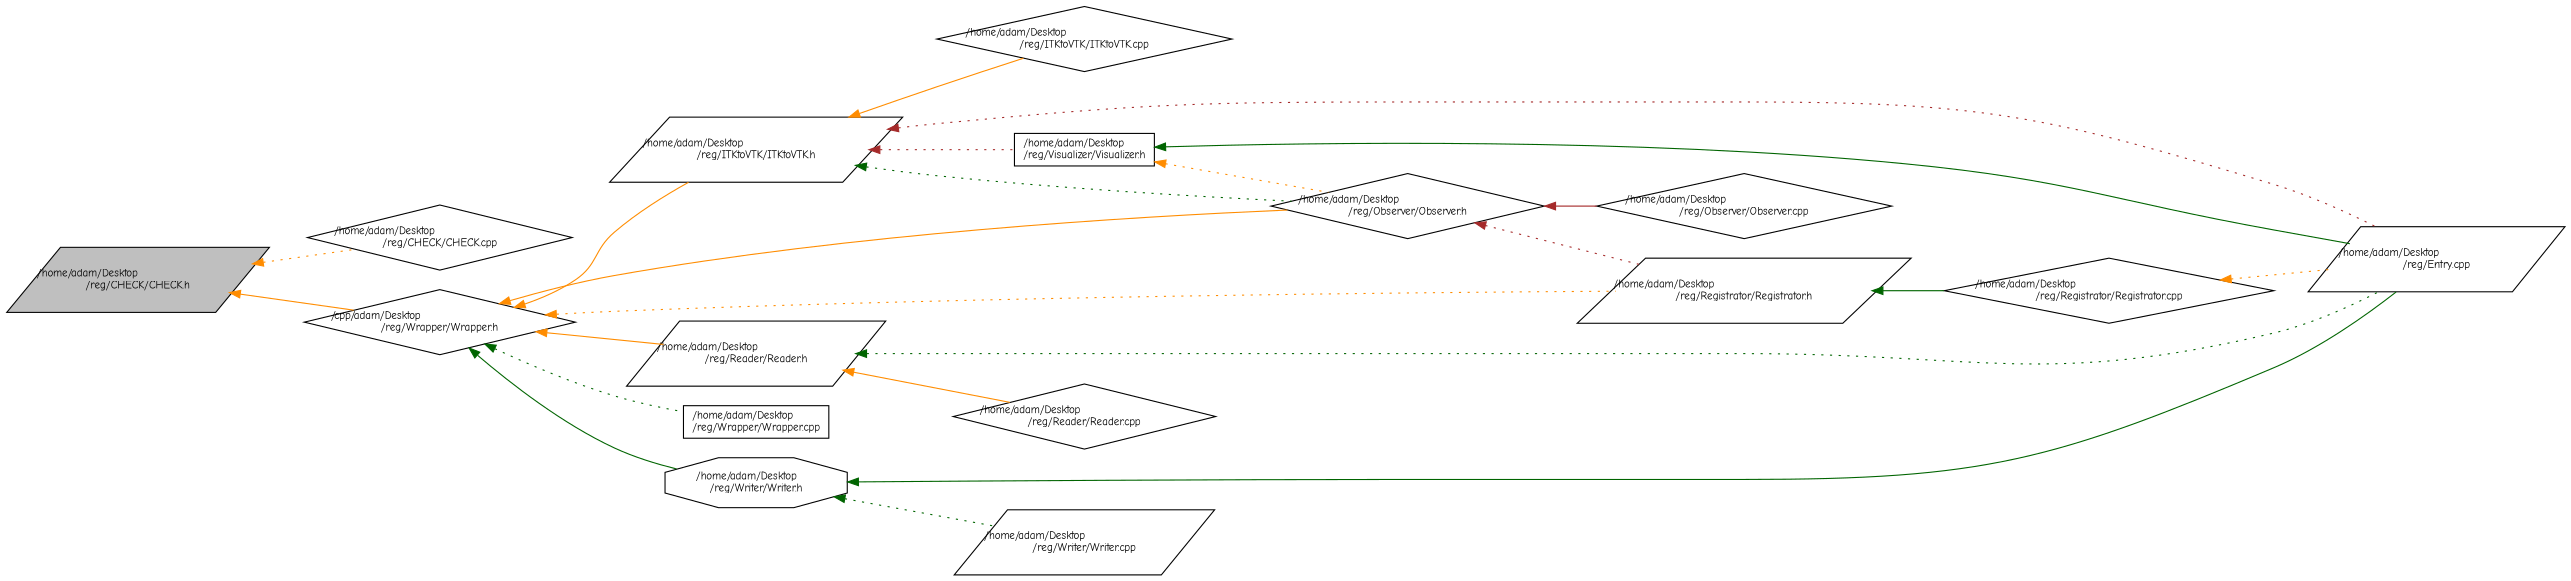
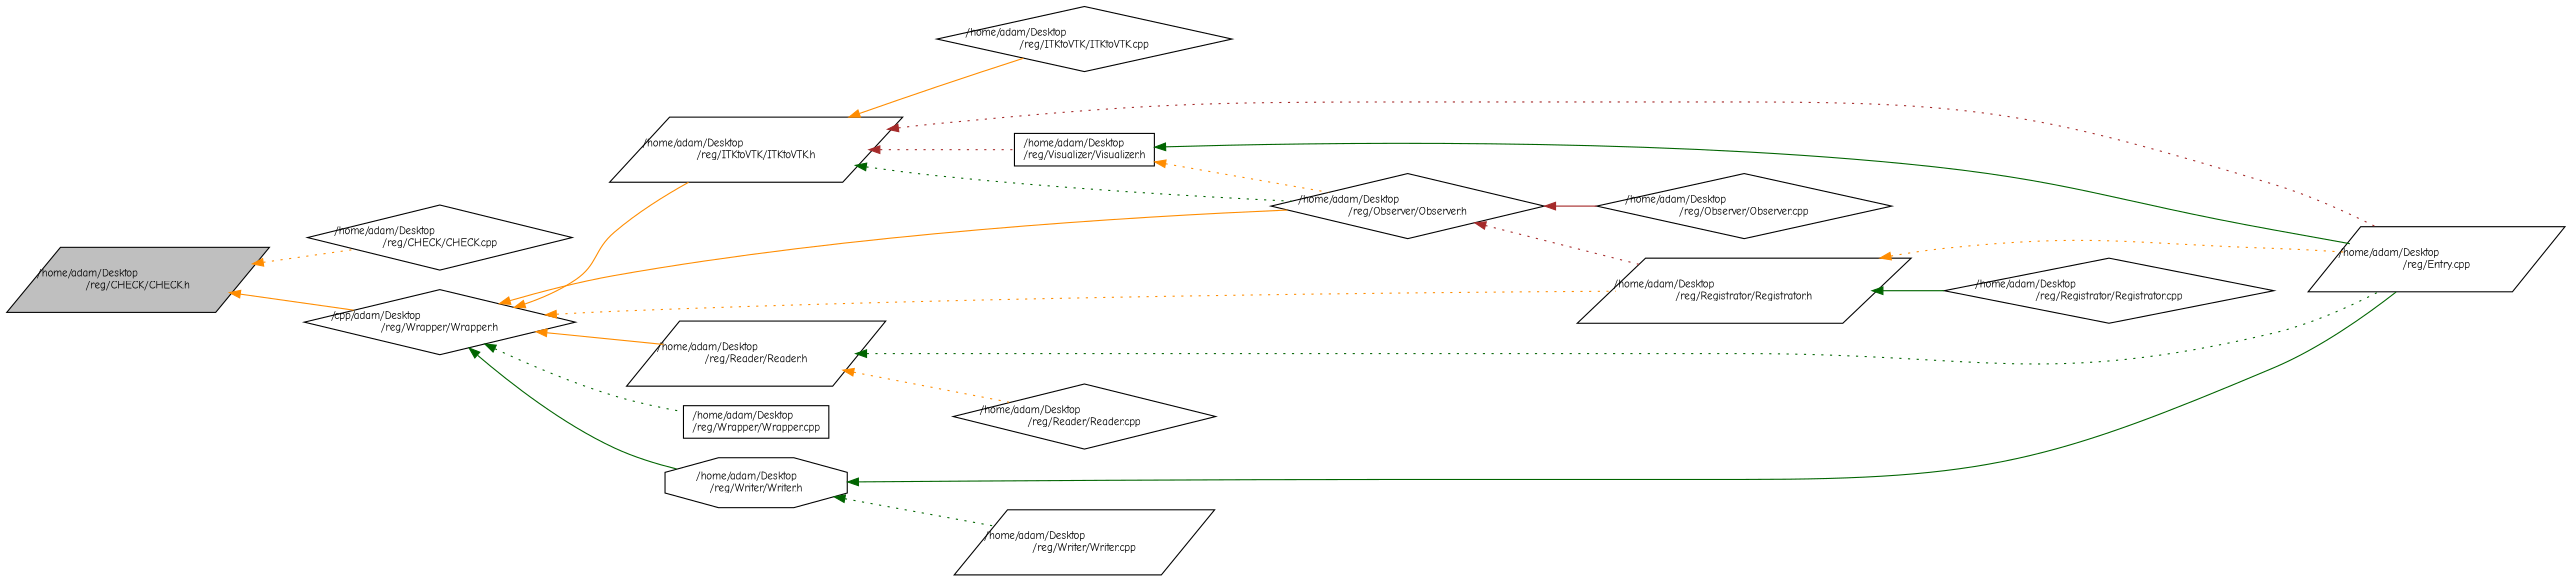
(2281, 274) -> (2117, 241)
(932, 387) -> (932, 387)
